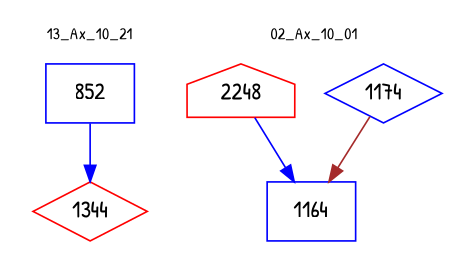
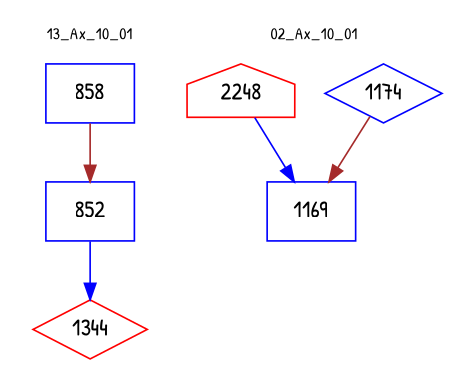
(90, 35) -> (90, 35)
none -> (90, 93)
(311, 211) -> (311, 211)
